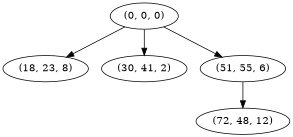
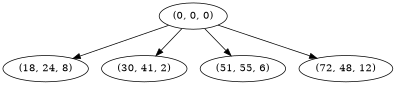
(46, 69) -> (46, 69)
(243, 91) -> (264, 41)
